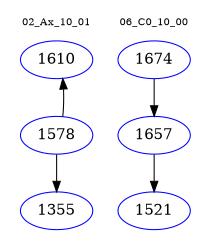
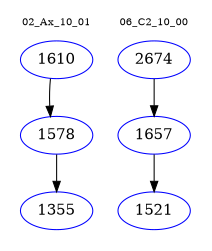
(154, 23) -> (154, 23)
(154, 60) -> (154, 60)
(64, 103) -> (50, 92)
